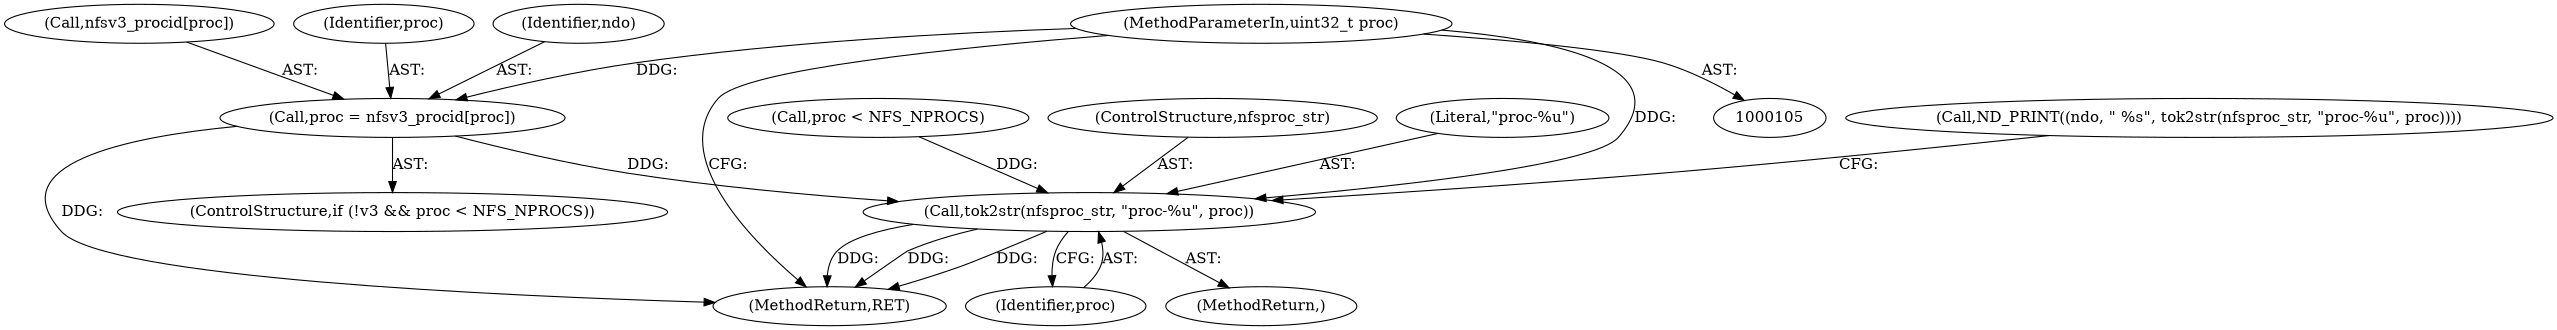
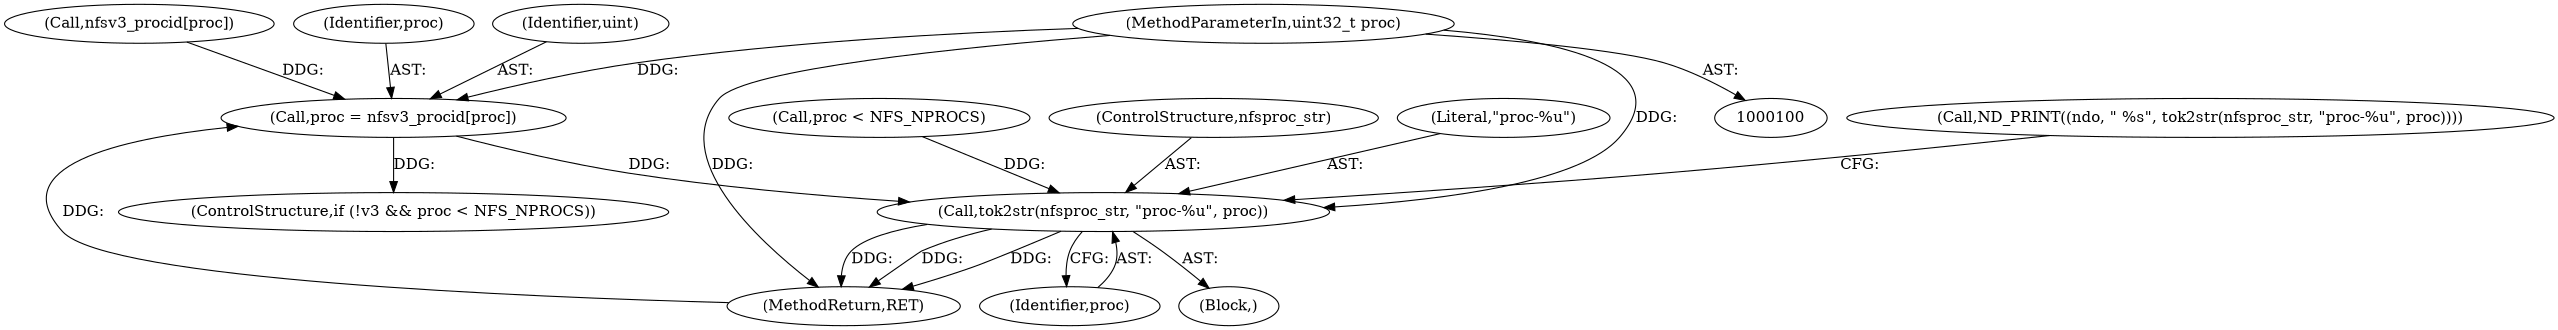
(579, 24) -> (581, 24)
(303, 71) -> (305, 71)
(1770, 118) -> (1771, 118)
(413, 165) -> (417, 165)
(731, 165) -> (735, 165)
(254, 275) -> (272, 277)
(1261, 306) -> (1229, 306)
